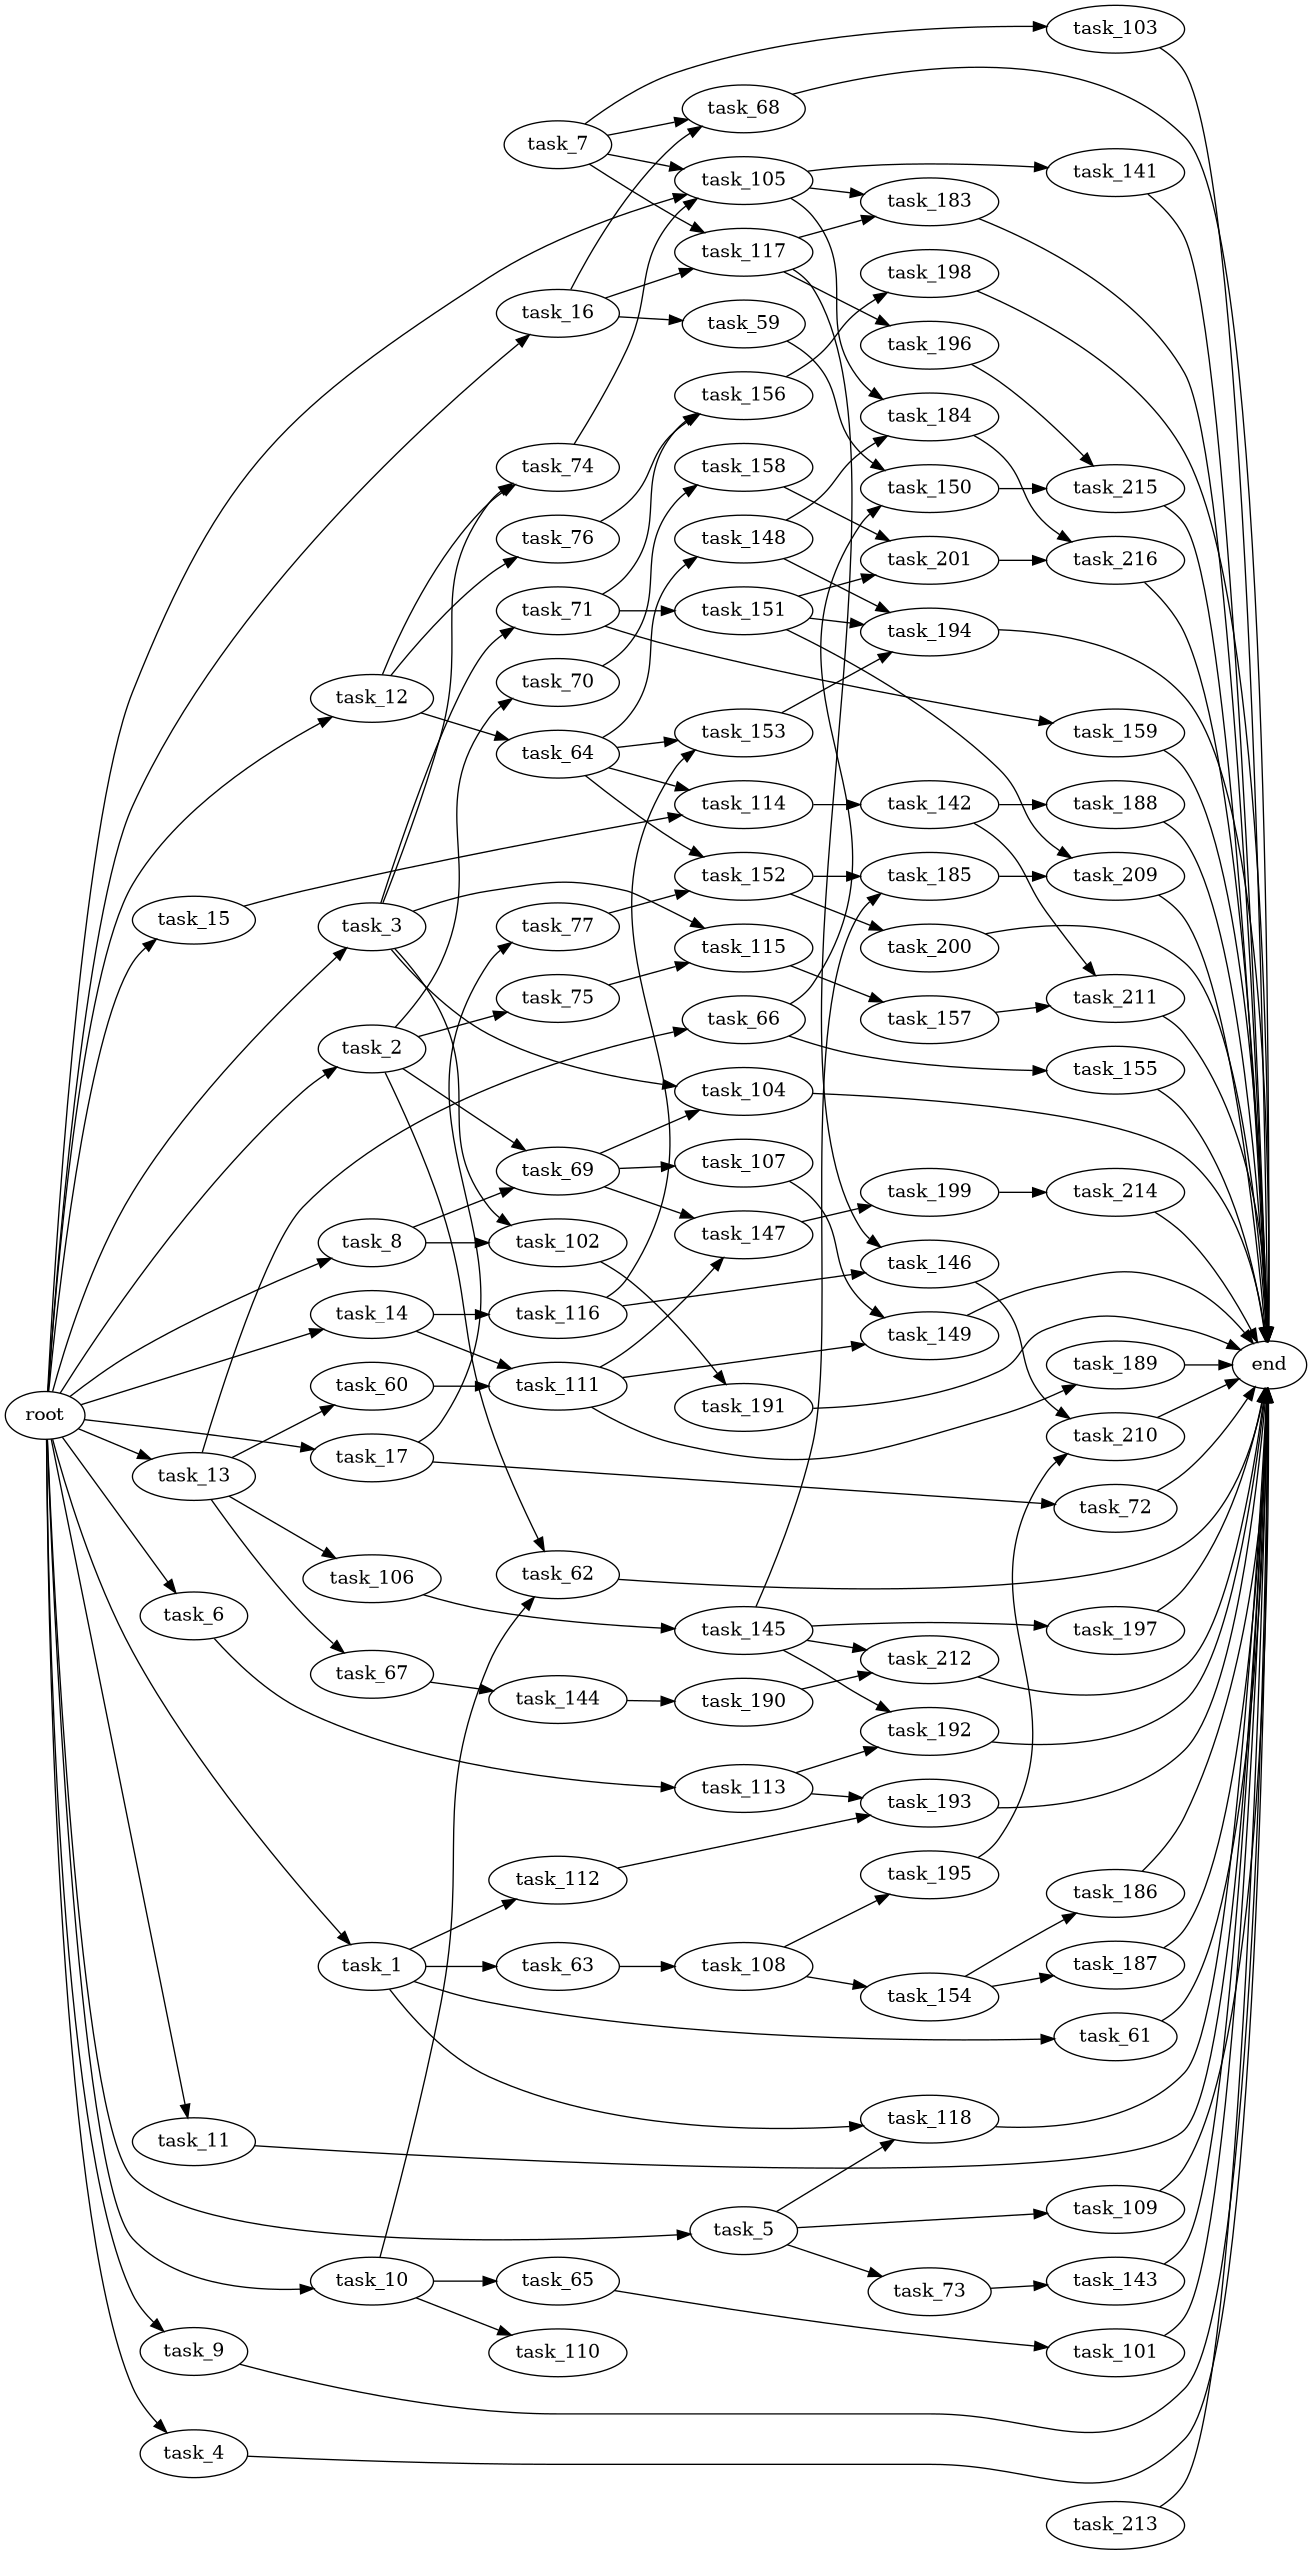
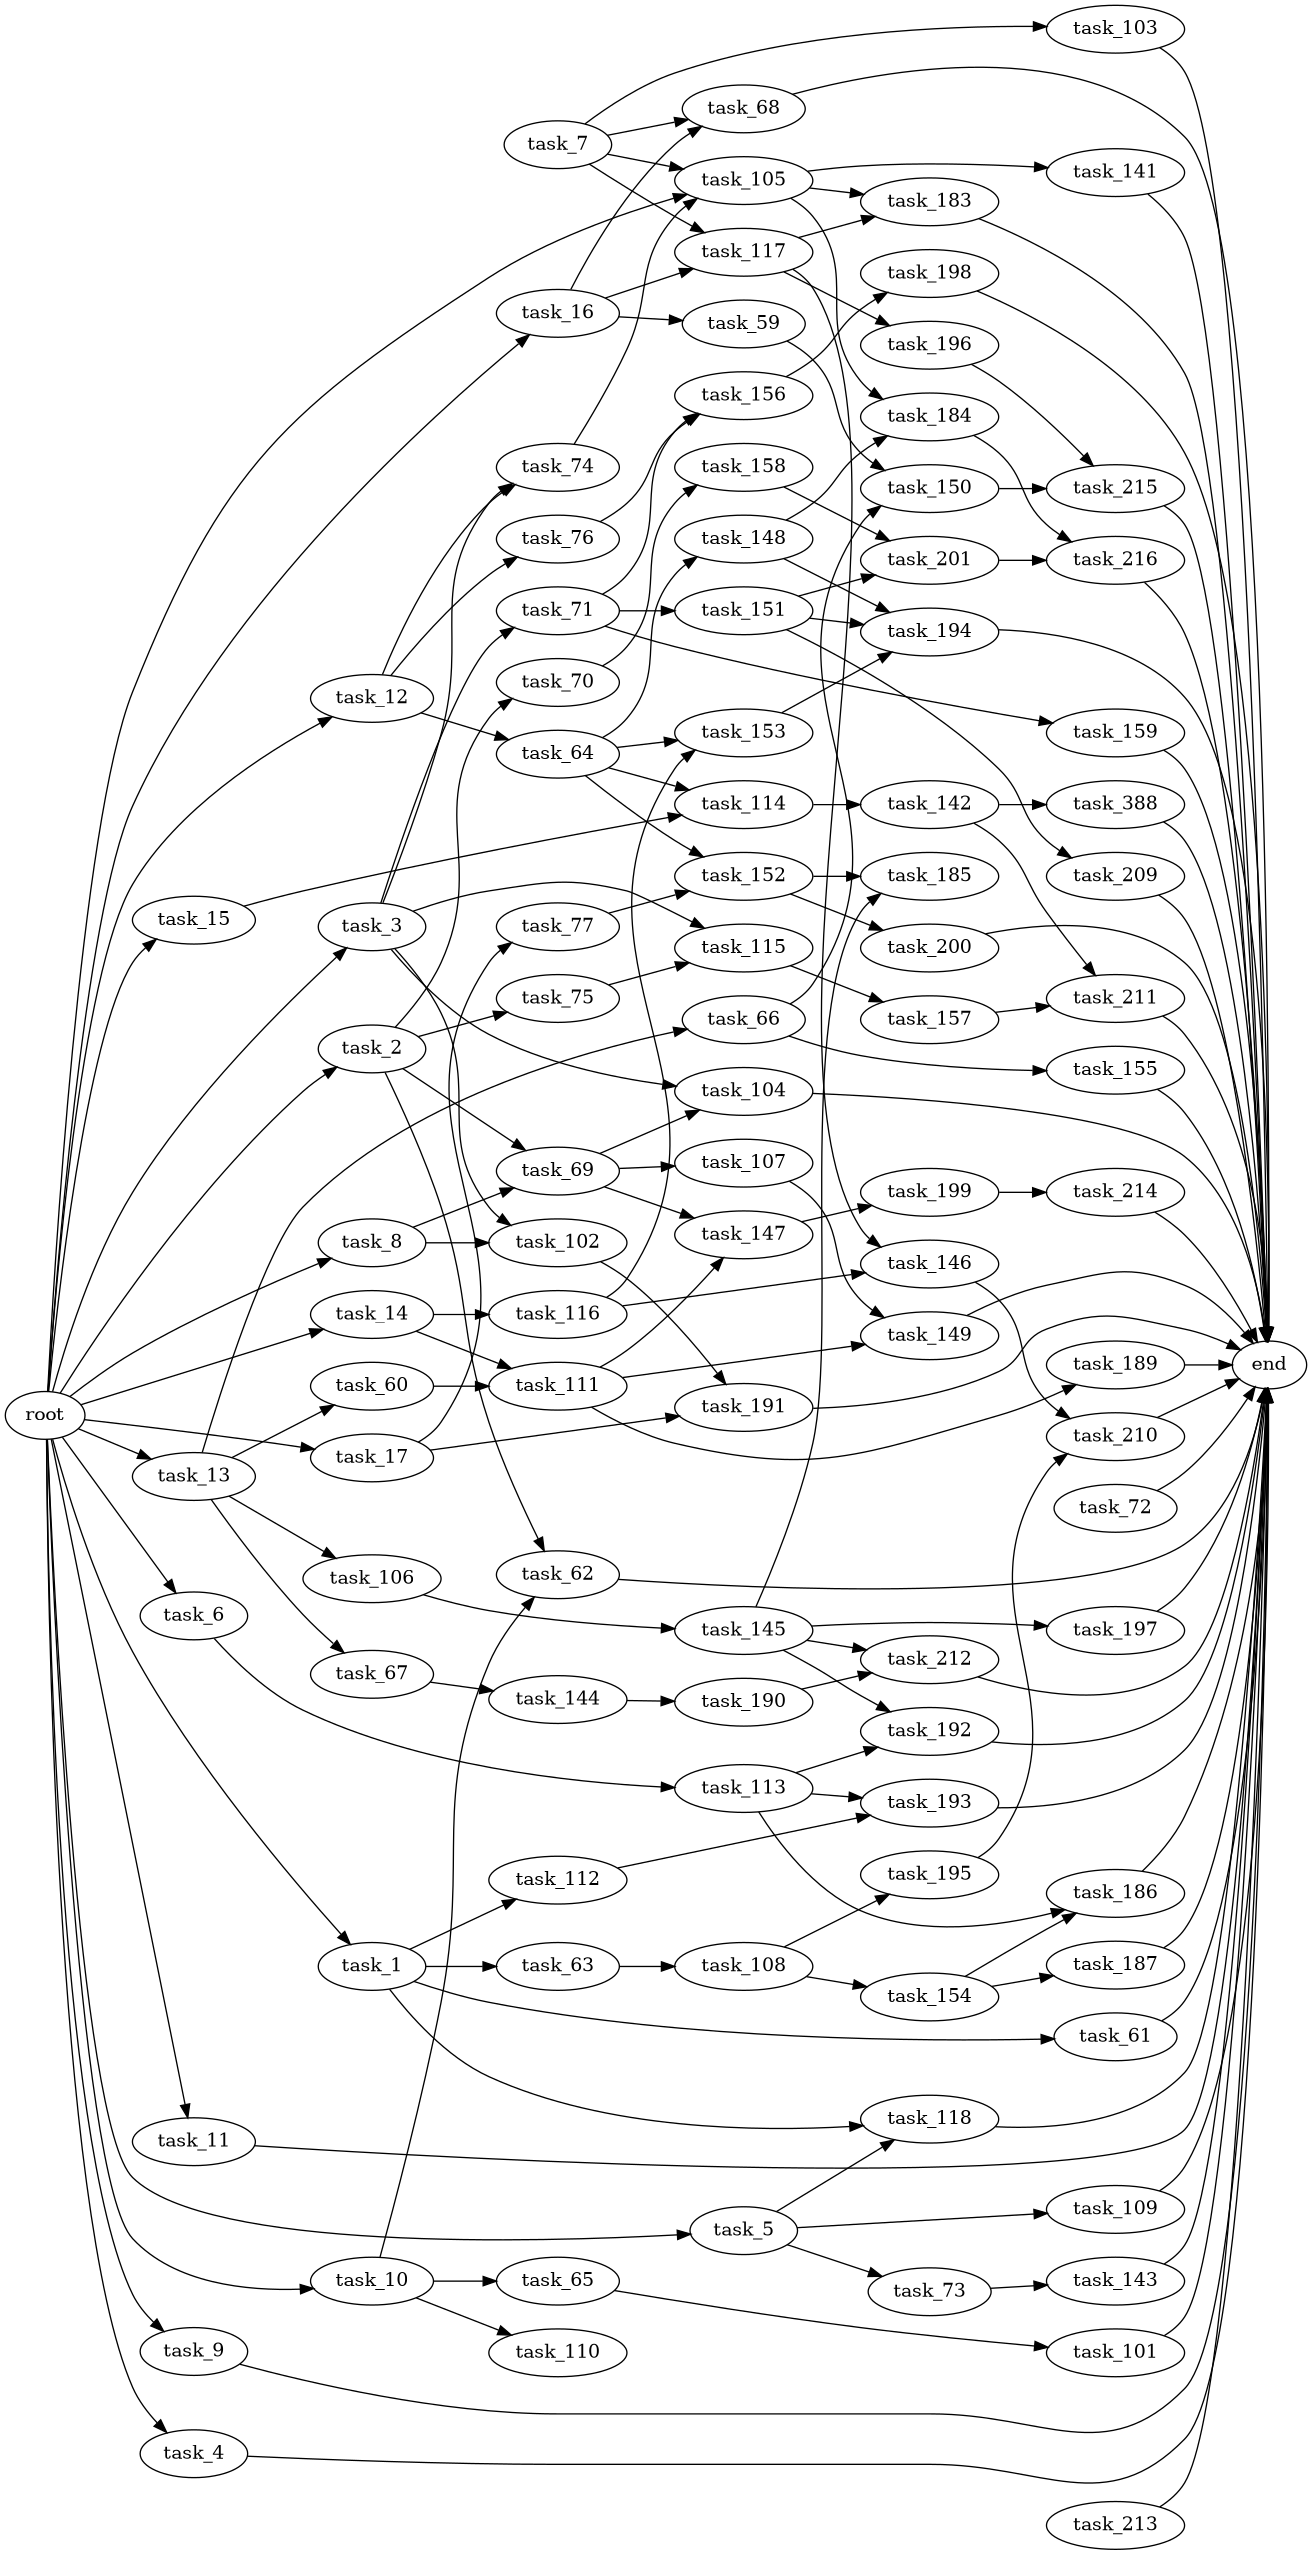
(1116, 805) -> (1116, 805)
(1016, 876) -> none
(737, 1483) -> (548, 1434)
none -> (884, 1919)
